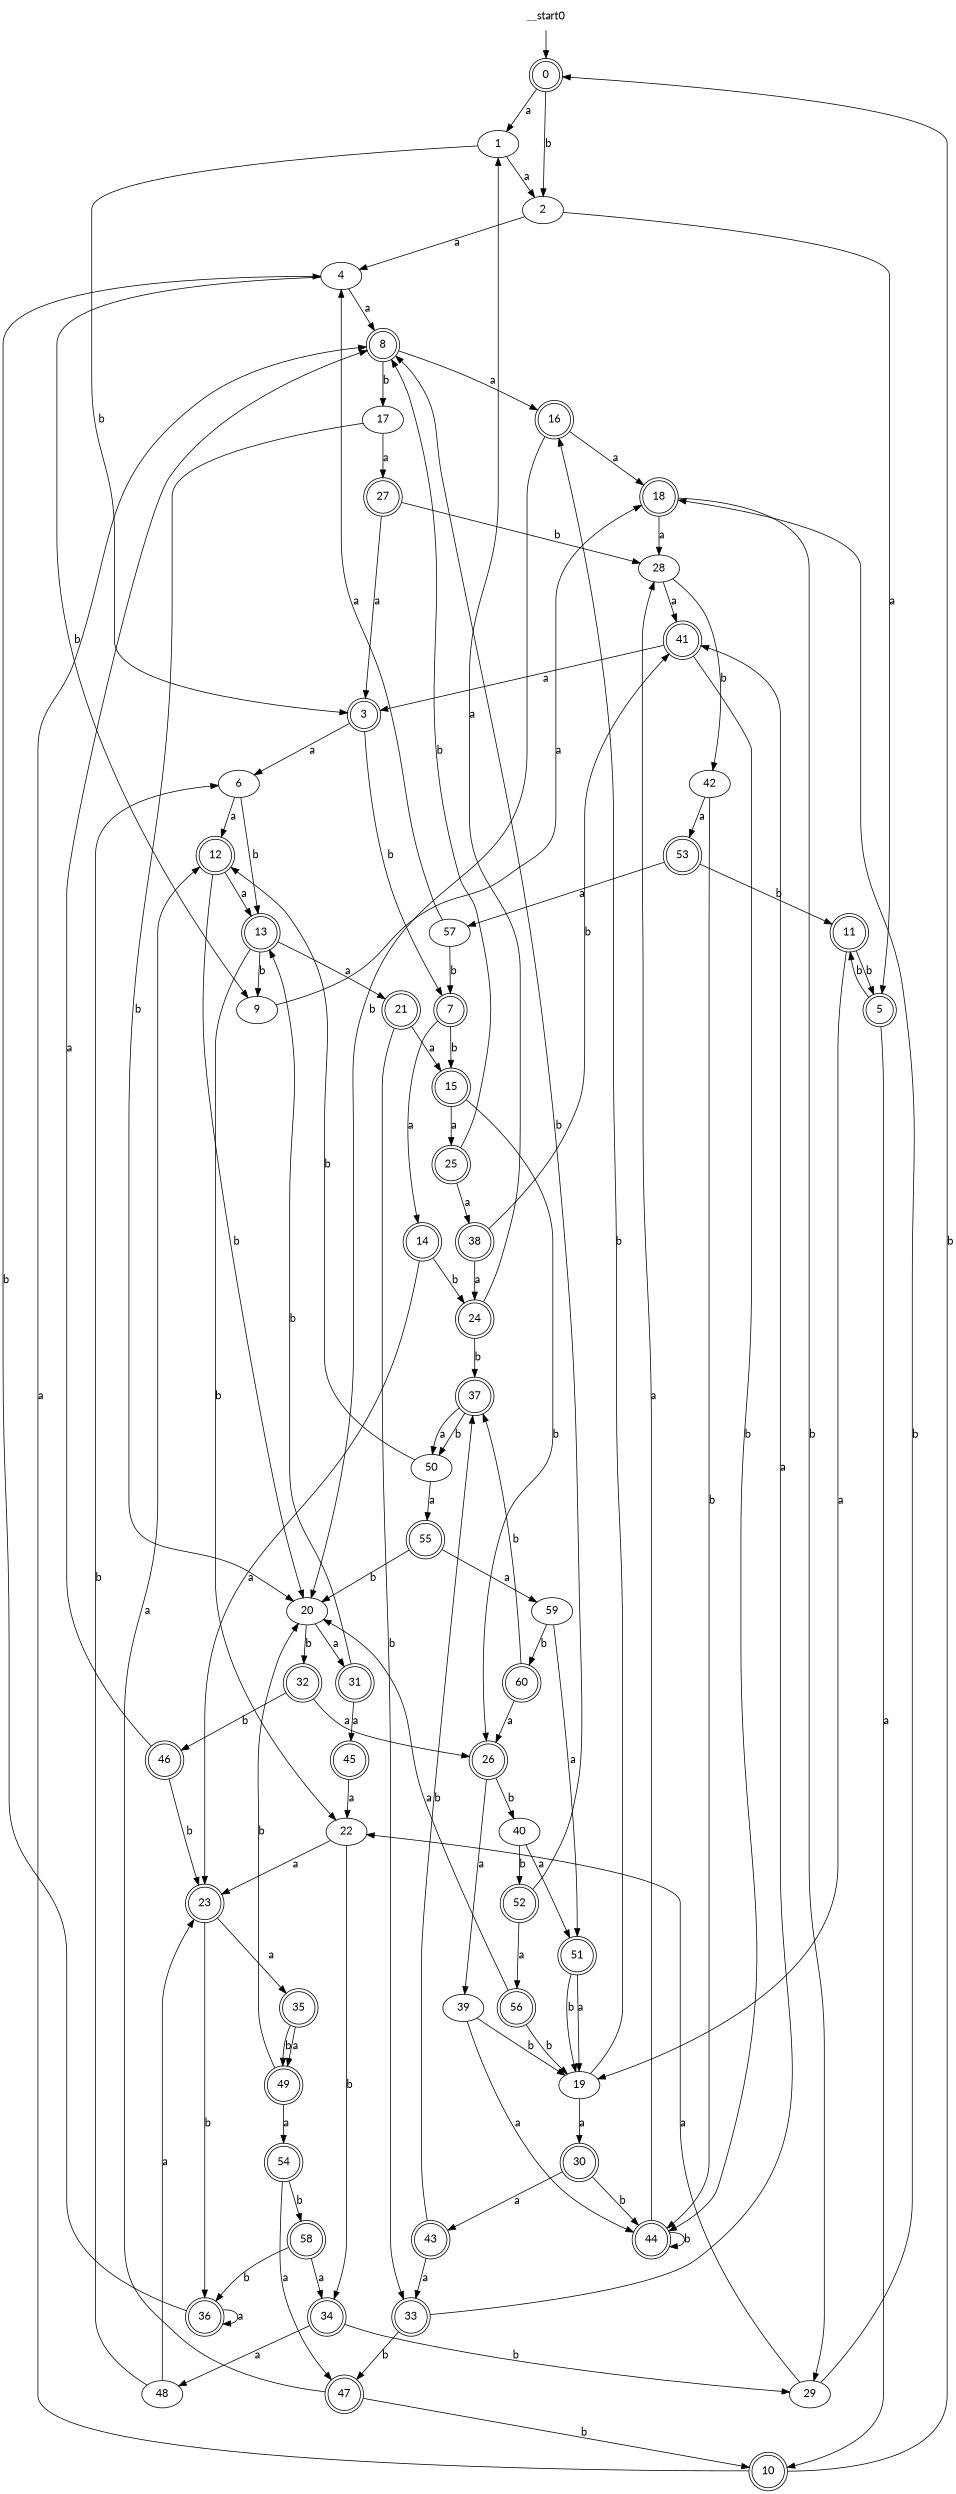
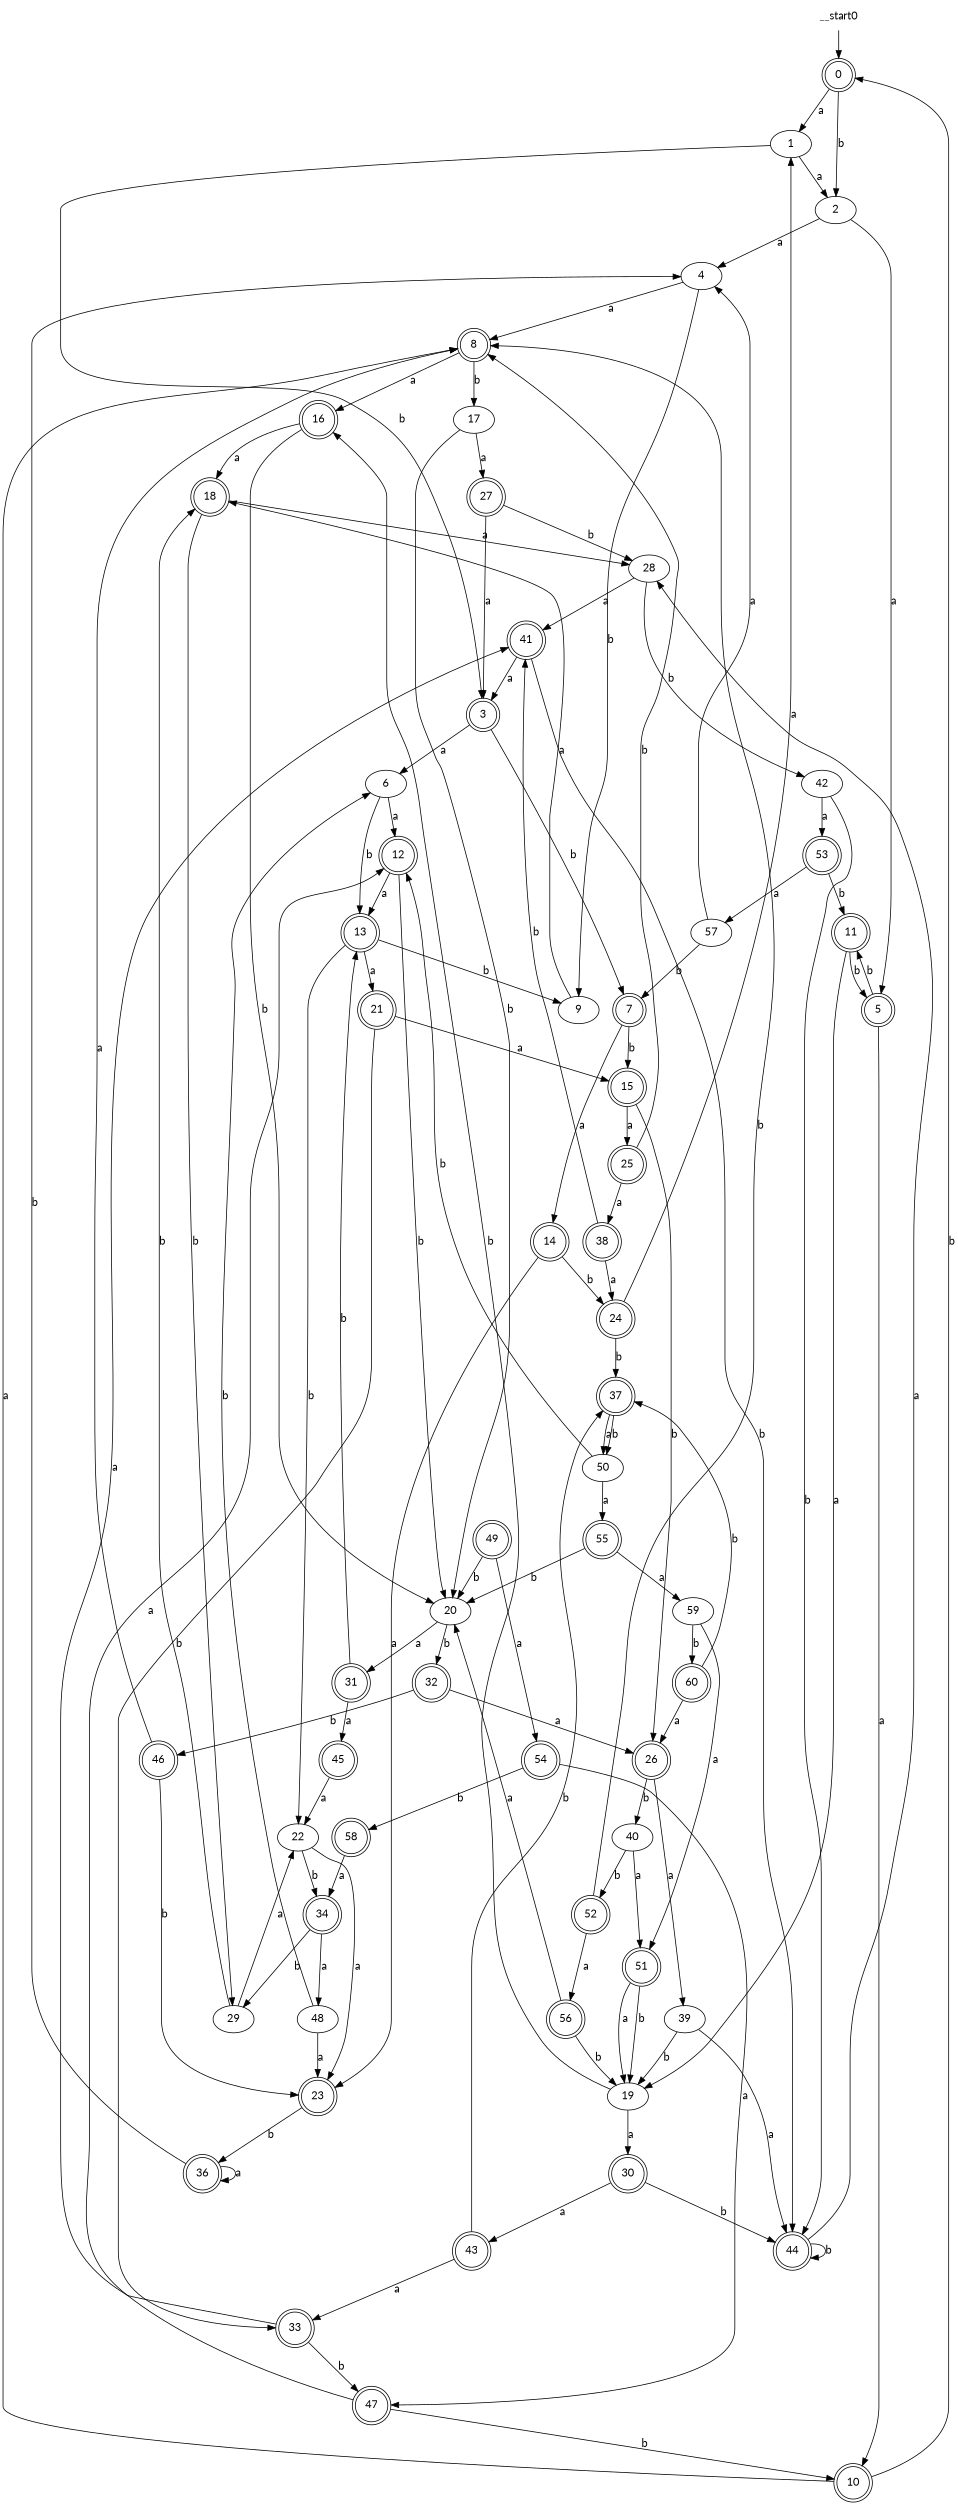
(299, 2008) -> none
(252, 2267) -> none
